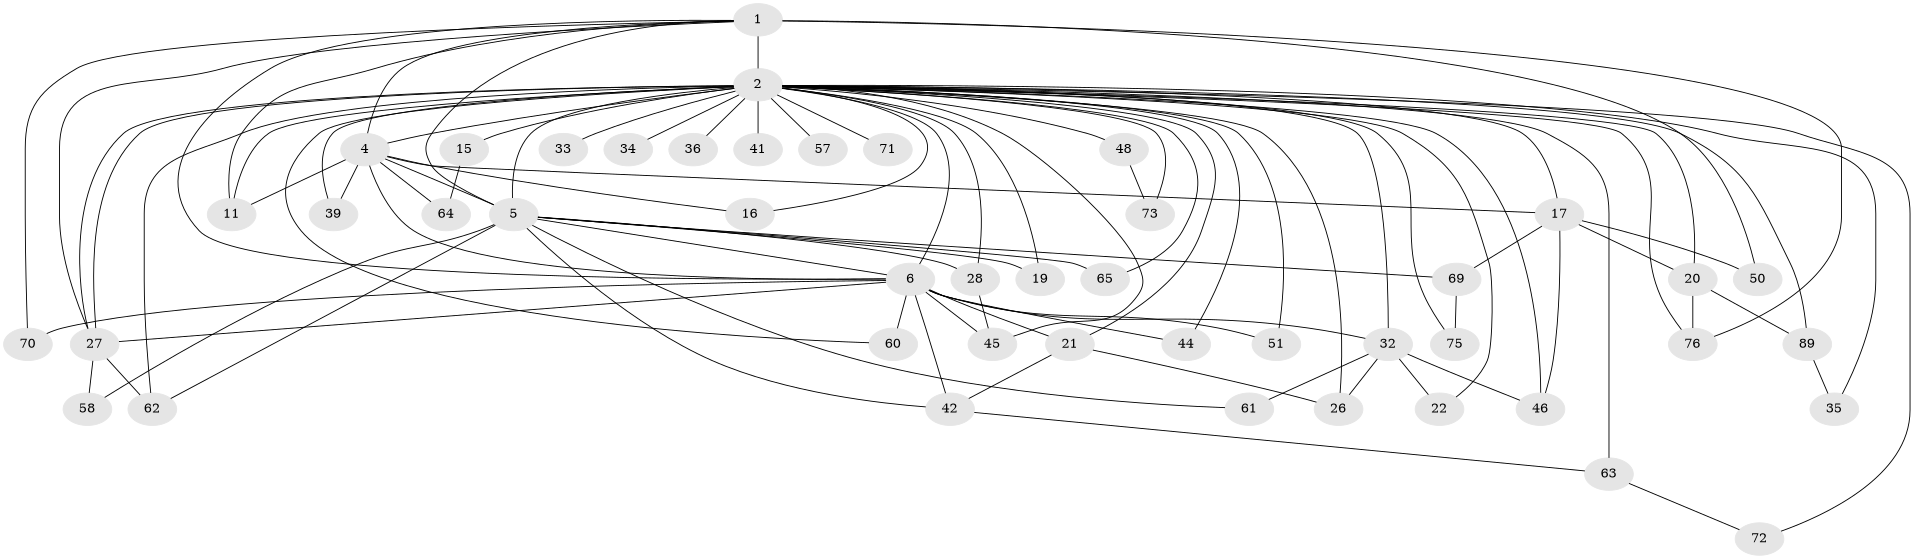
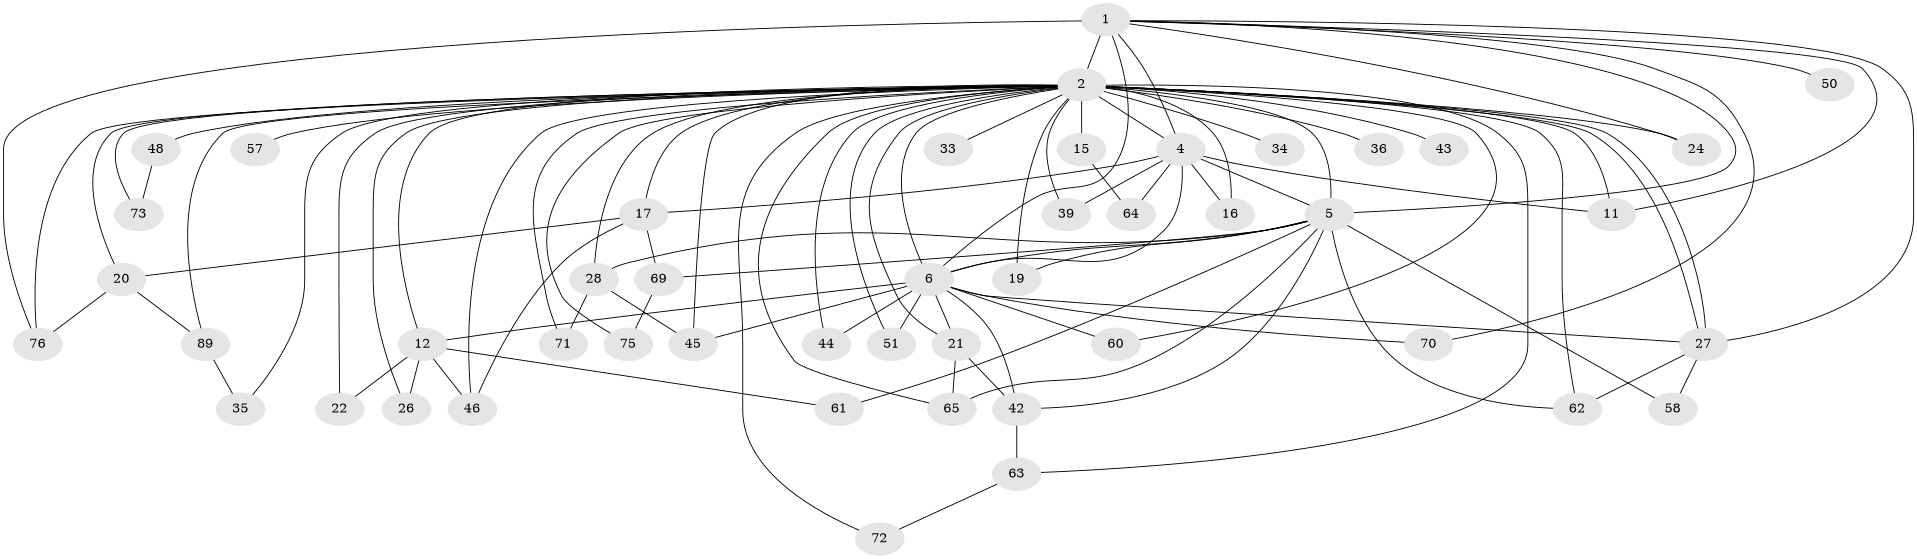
(758, 150) -> (1444, 150)
none -> (1696, 150)
(1661, 242) -> none
none -> (581, 307)
(1388, 344) -> (423, 344)
(1205, 375) -> (954, 379)
